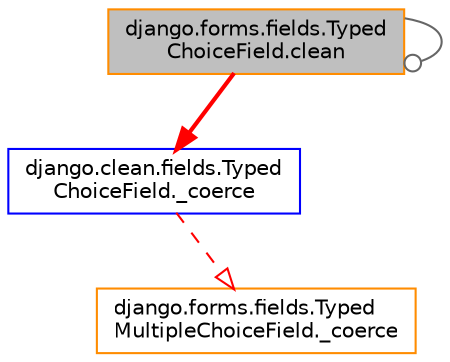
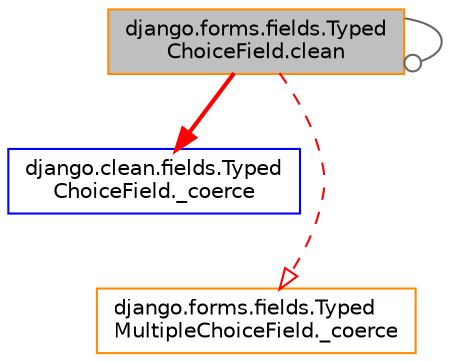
(199, 242) -> (324, 171)
